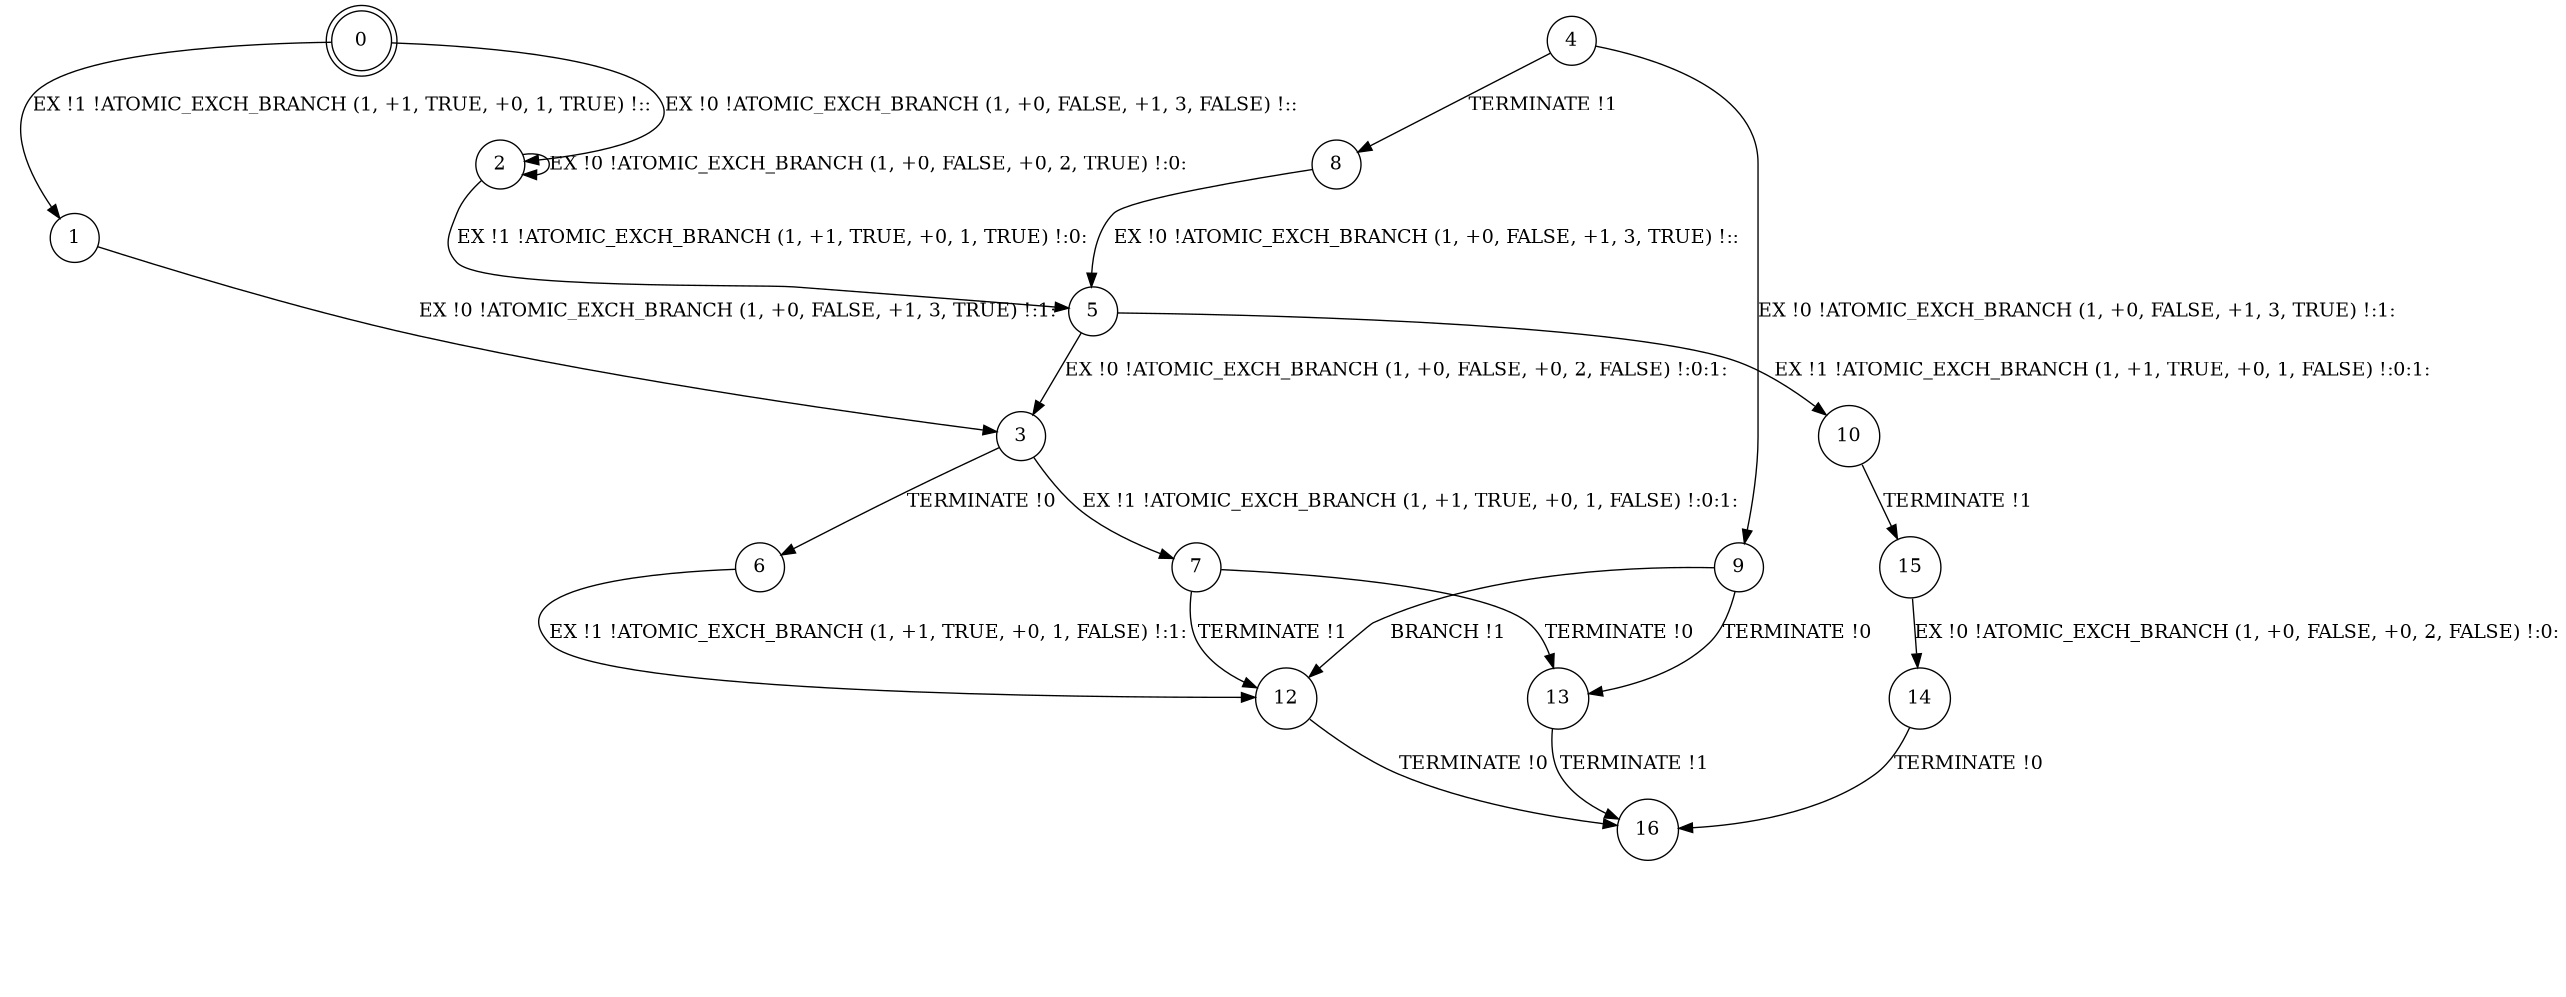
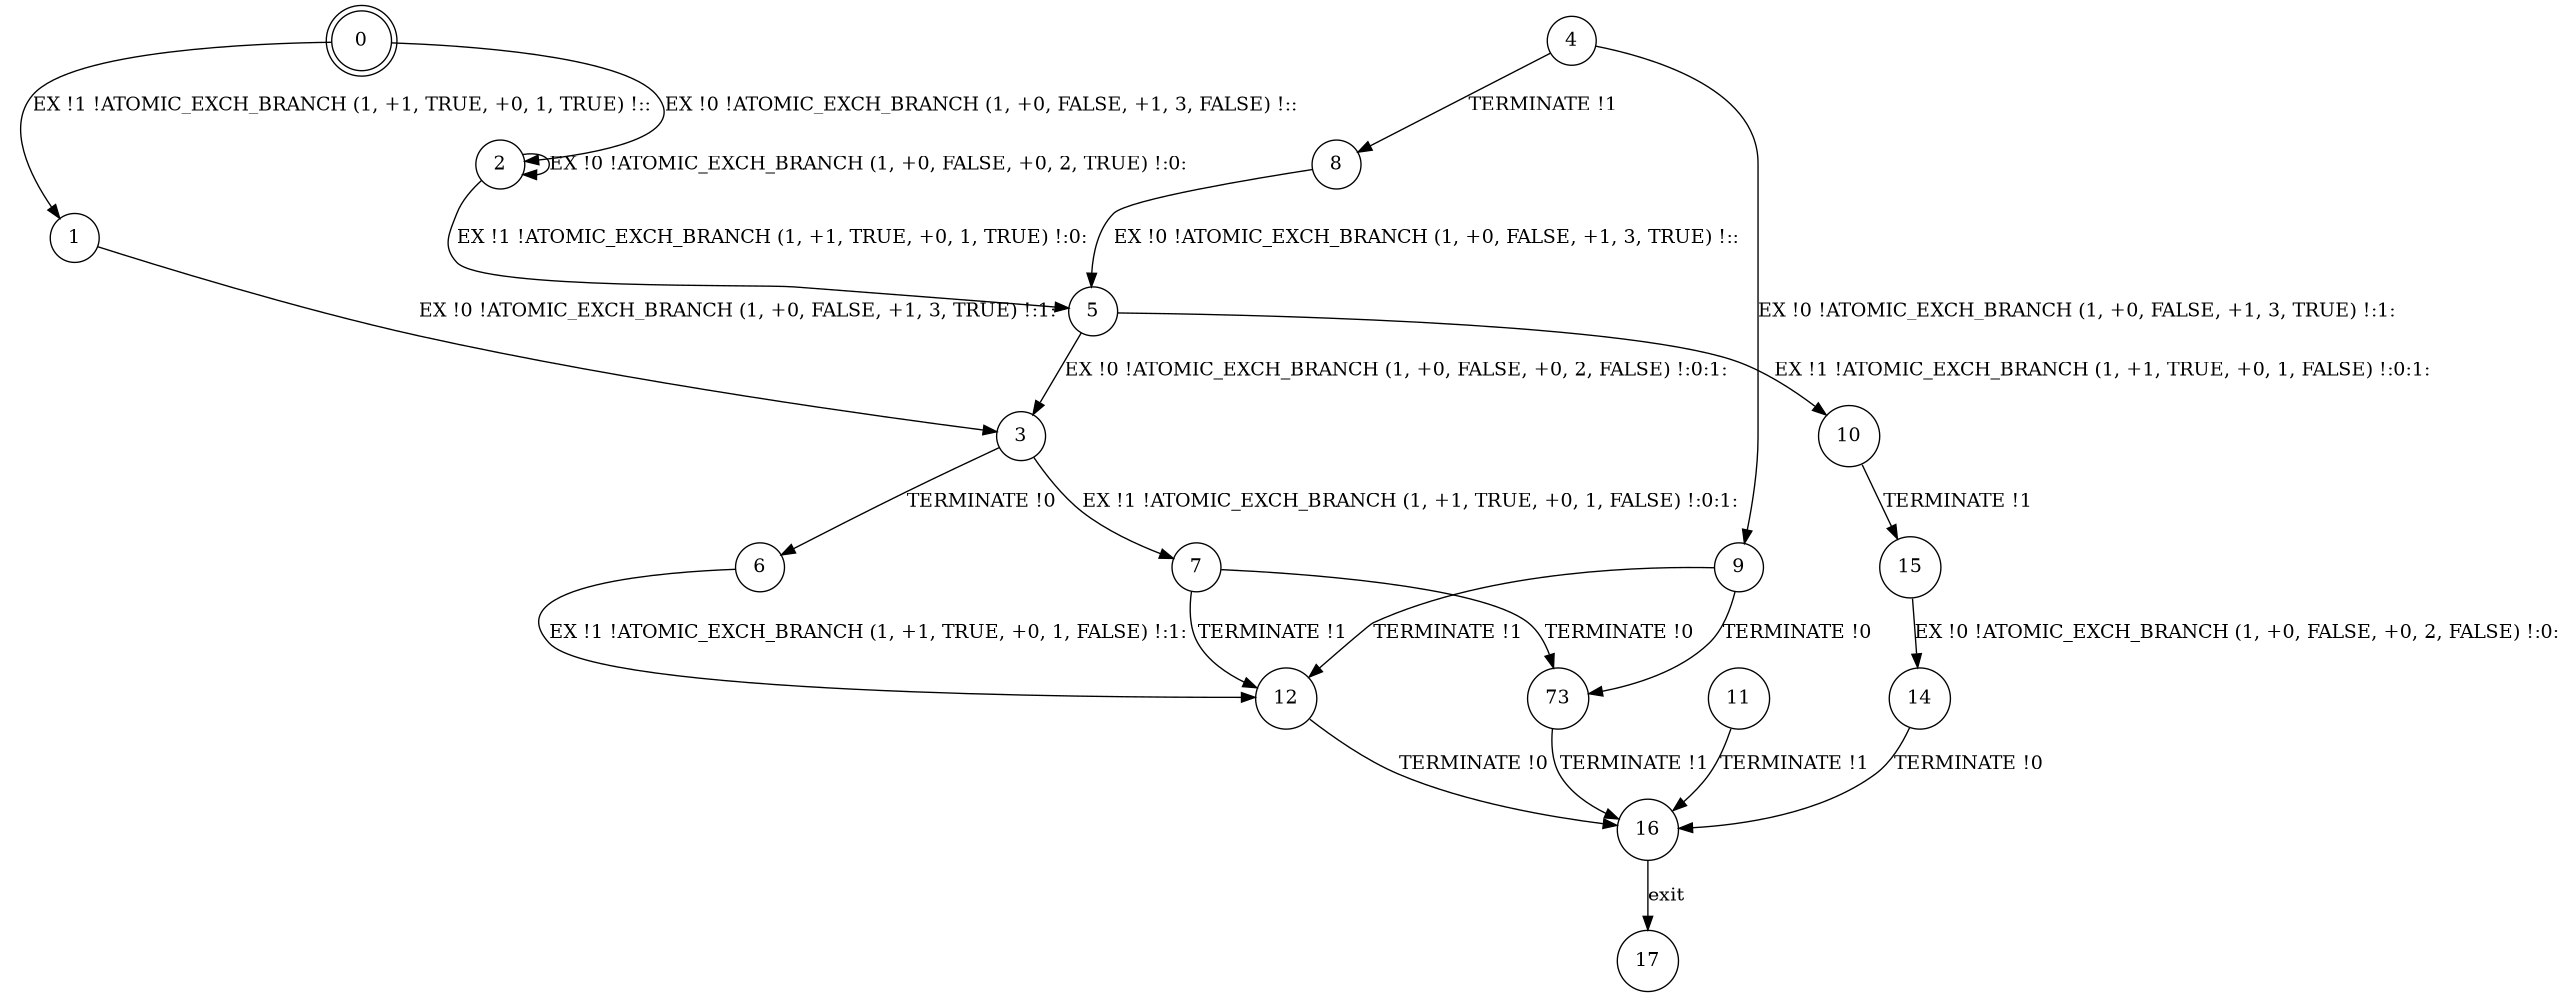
(1448, 633) -> (1448, 633)
(1558, 699) -> (1558, 699)
none -> (1739, 699)
none -> (1648, 961)
